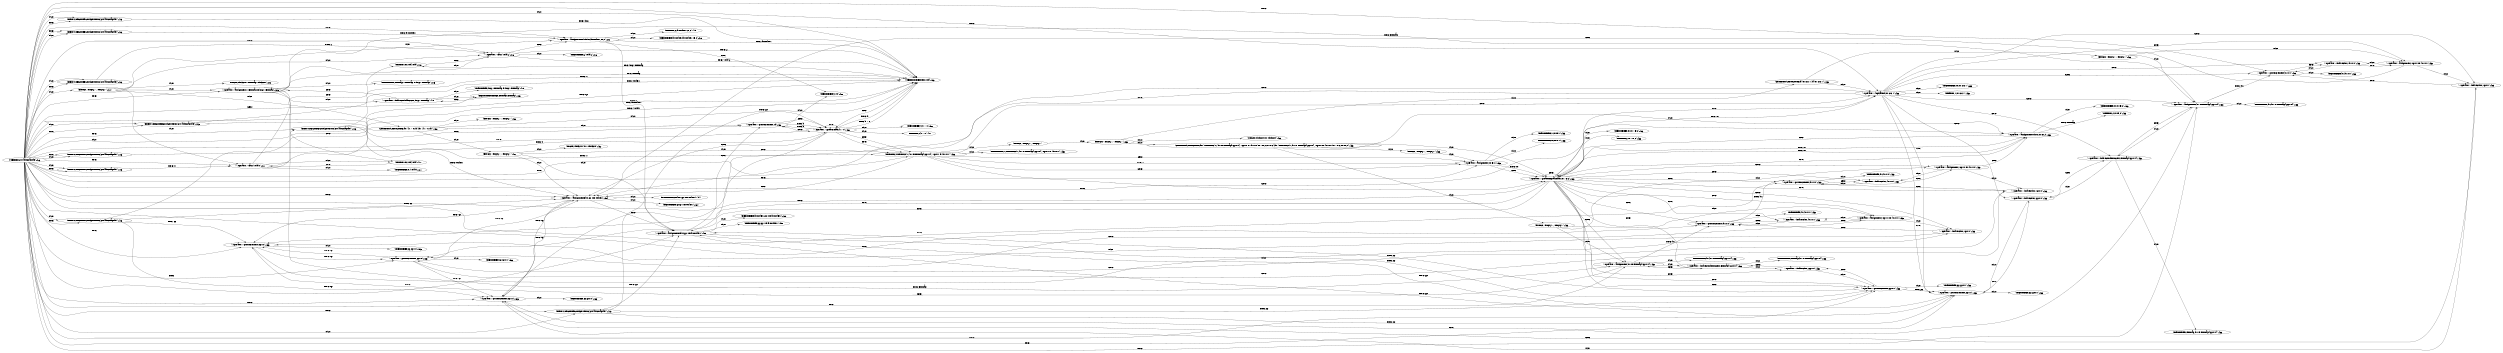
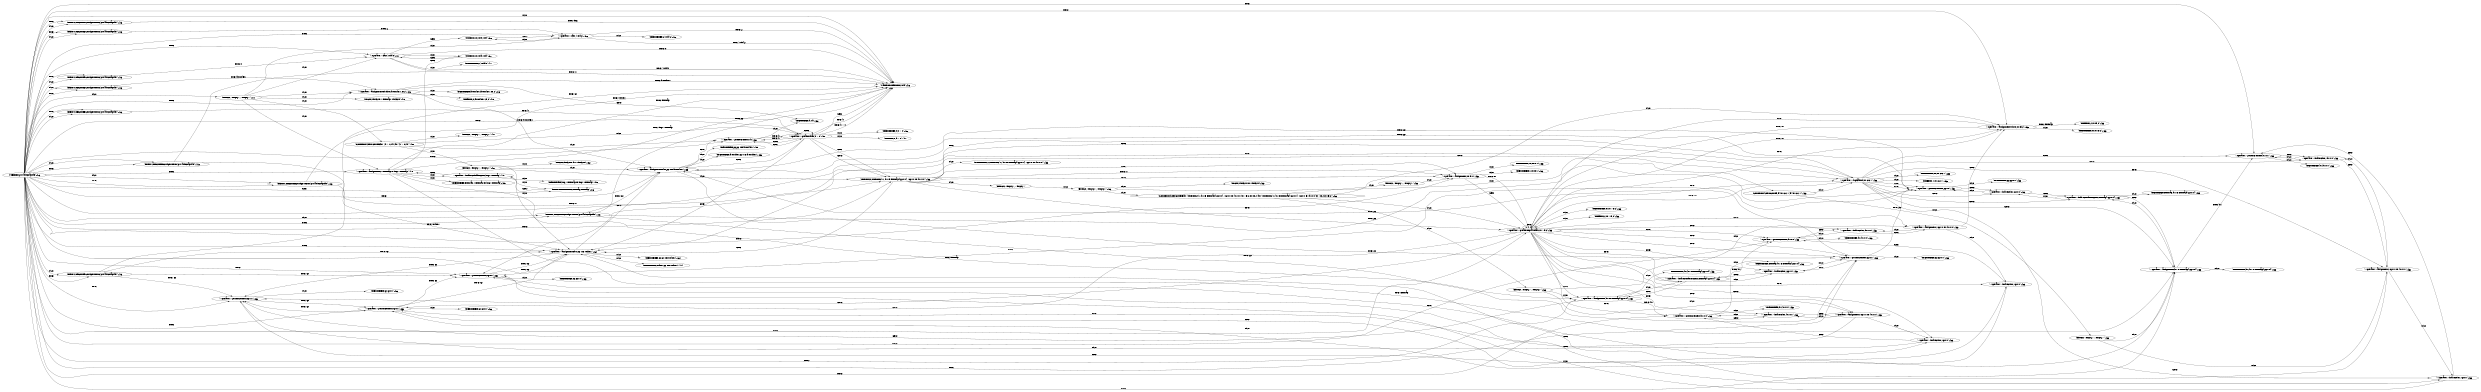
(537, 47) -> none
